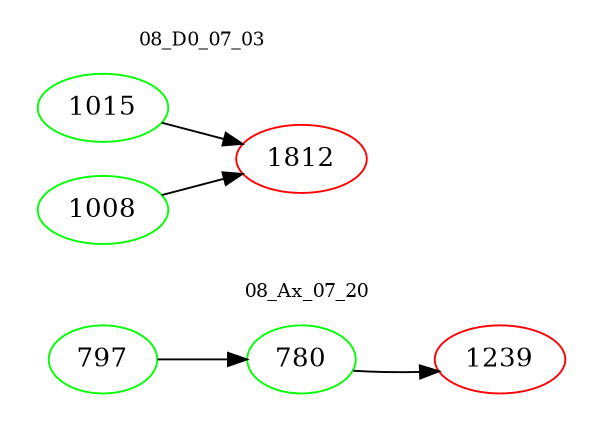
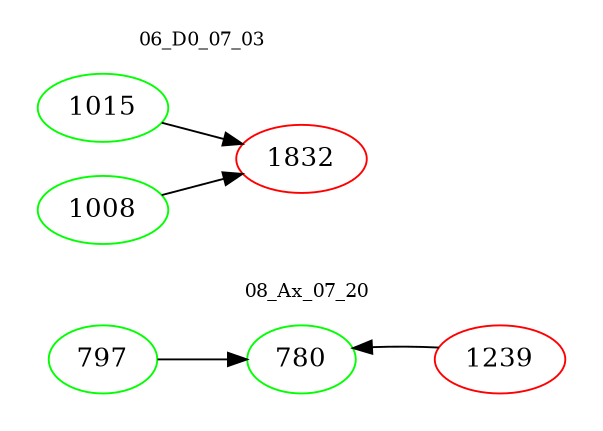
(202, 41) -> (202, 41)
(302, 159) -> (302, 159)
(386, 372) -> (406, 347)
